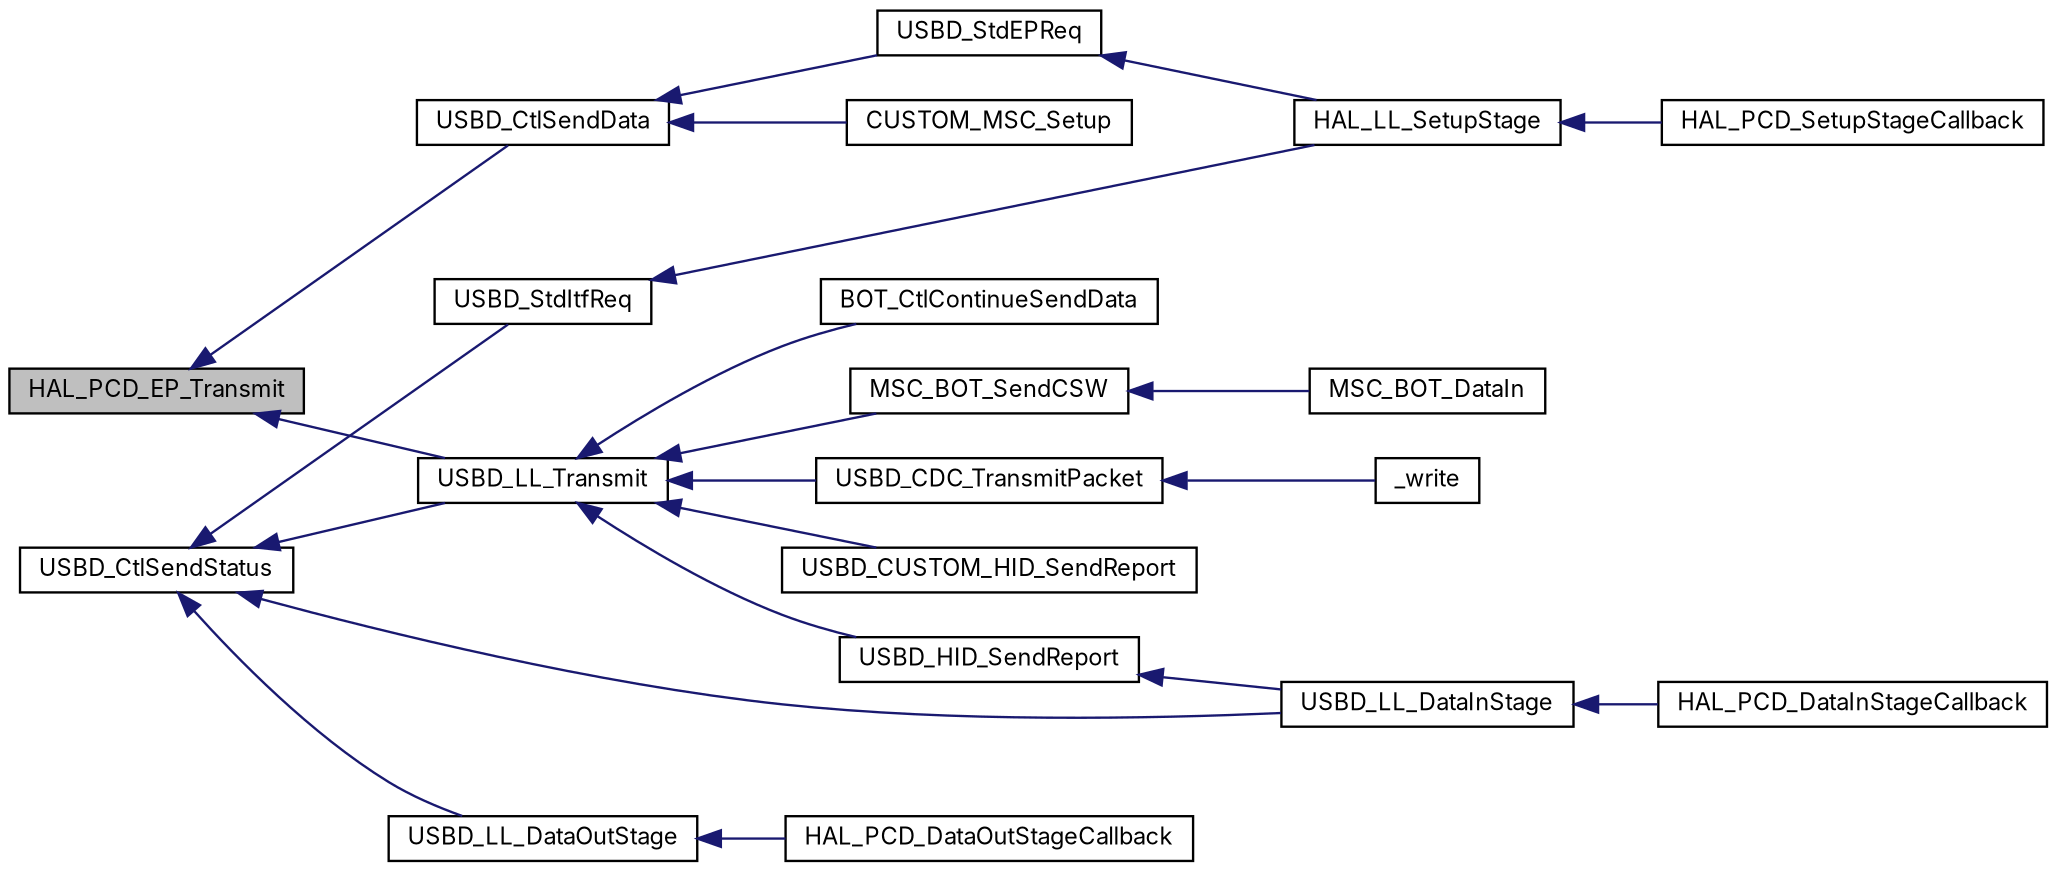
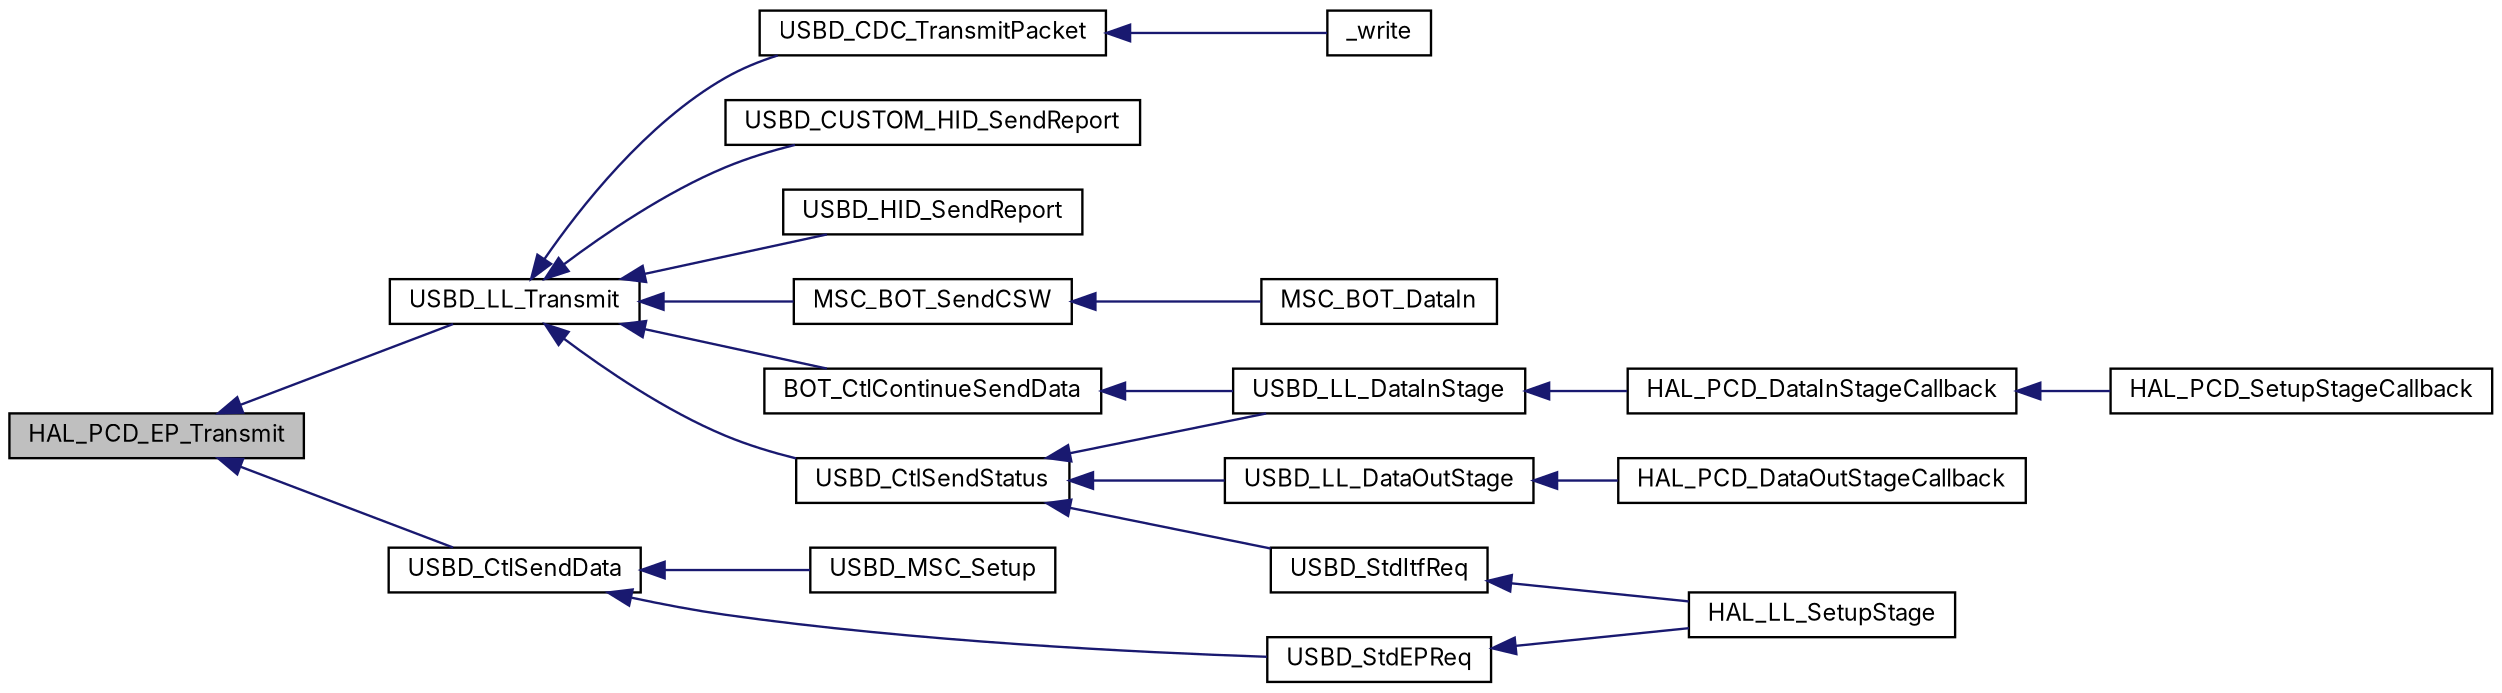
(989, 122) -> (933, 570)
(1623, 122) -> (2076, 391)
(362, 522) -> (674, 411)
(1222, 683) -> (1179, 391)
